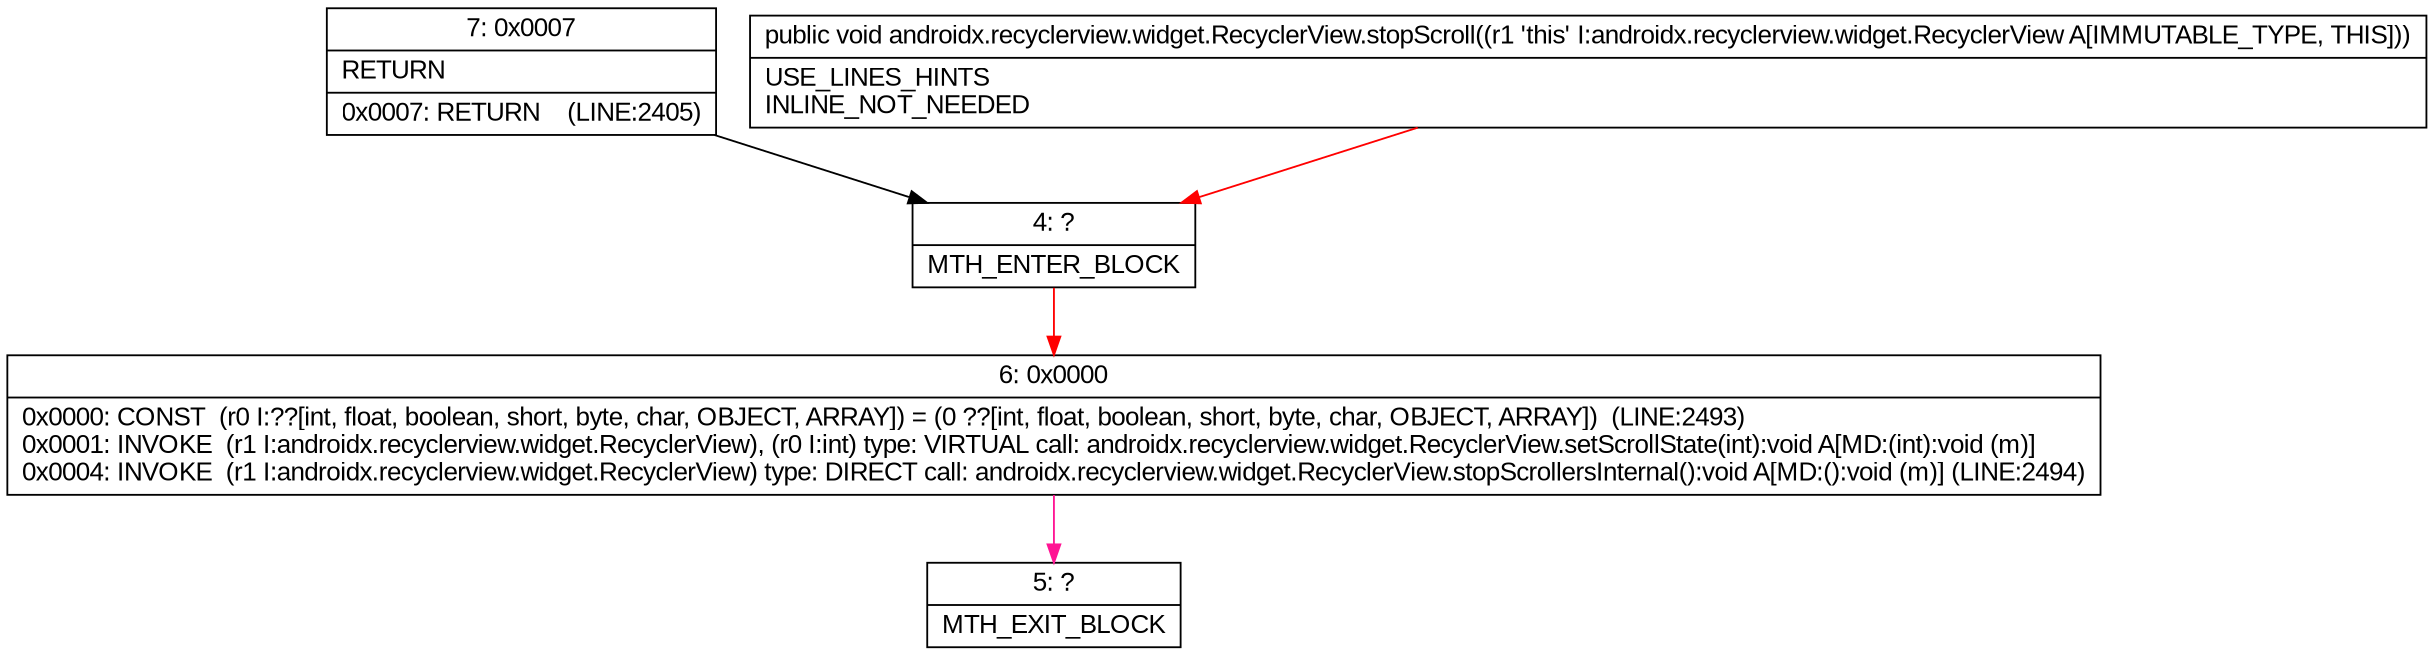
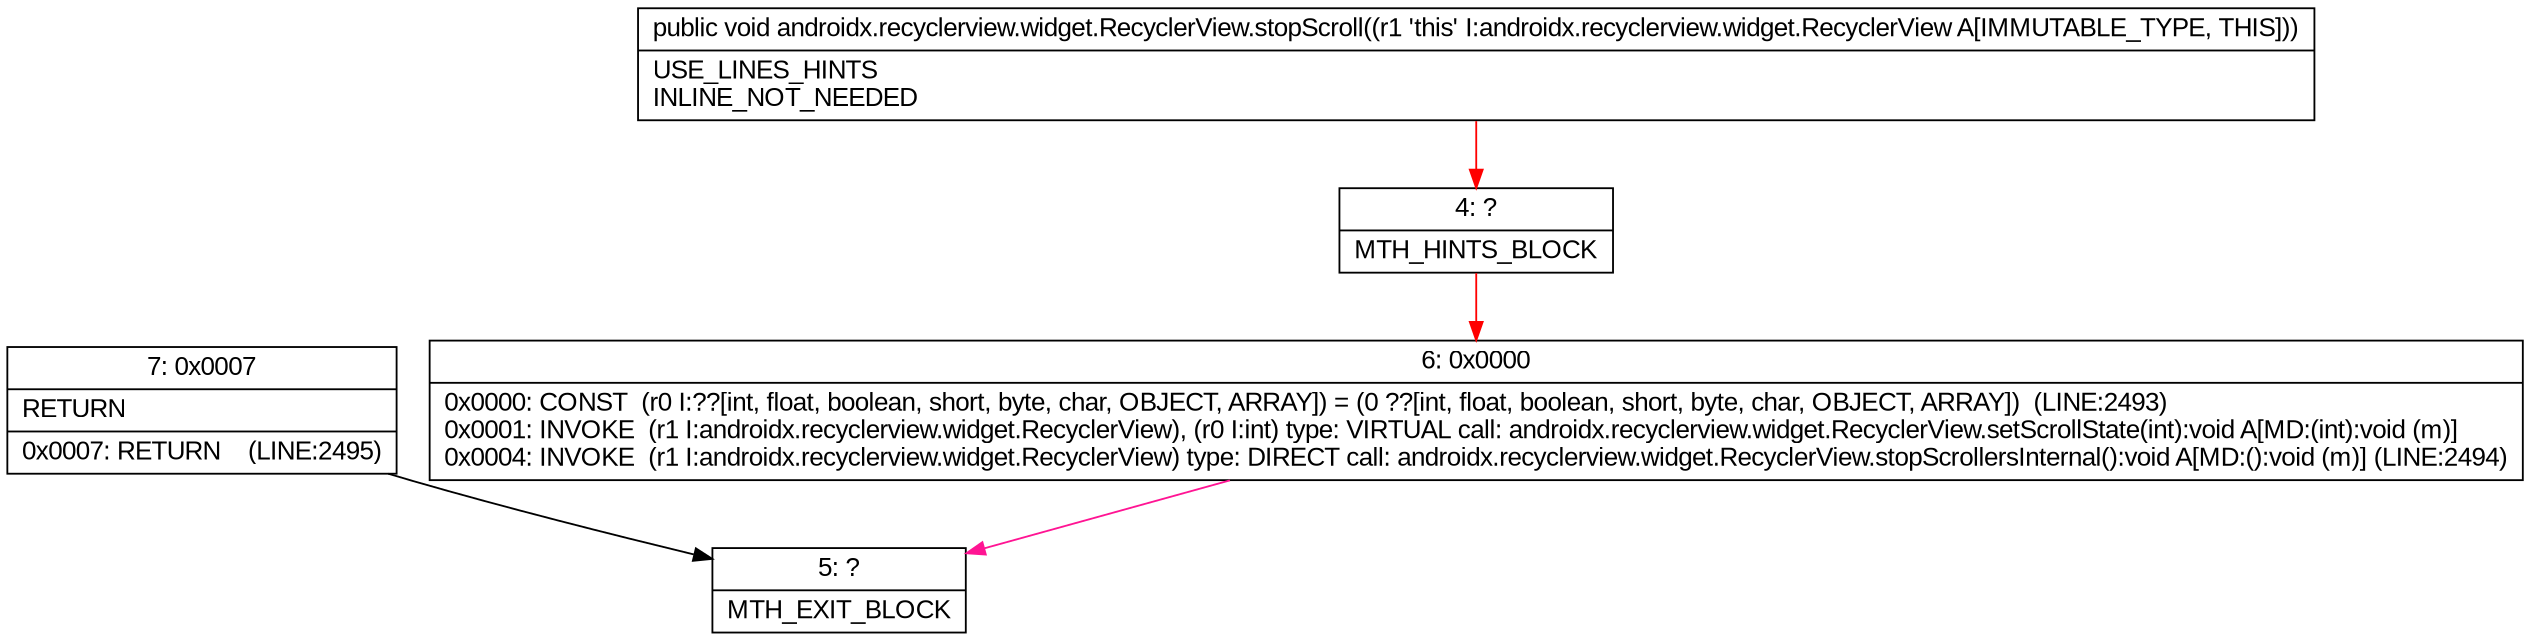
(521, 113) -> (202, 452)
(812, 166) -> (541, 516)
(1054, 265) -> (1476, 251)
